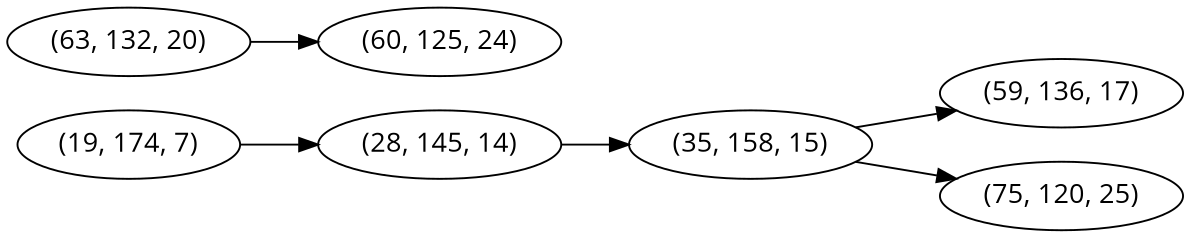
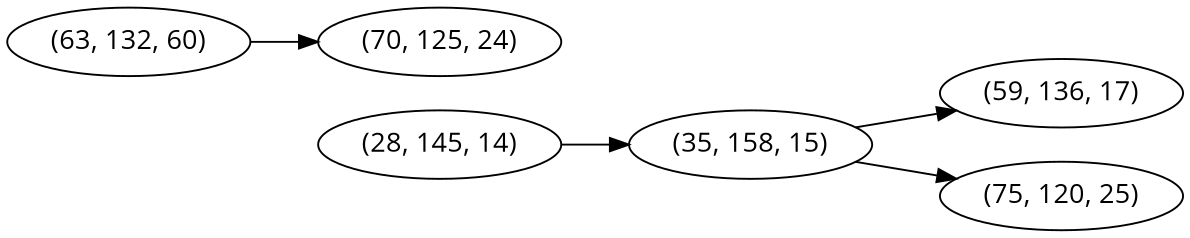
(129, 42) -> (129, 42)
(440, 42) -> (440, 42)
(129, 145) -> none
